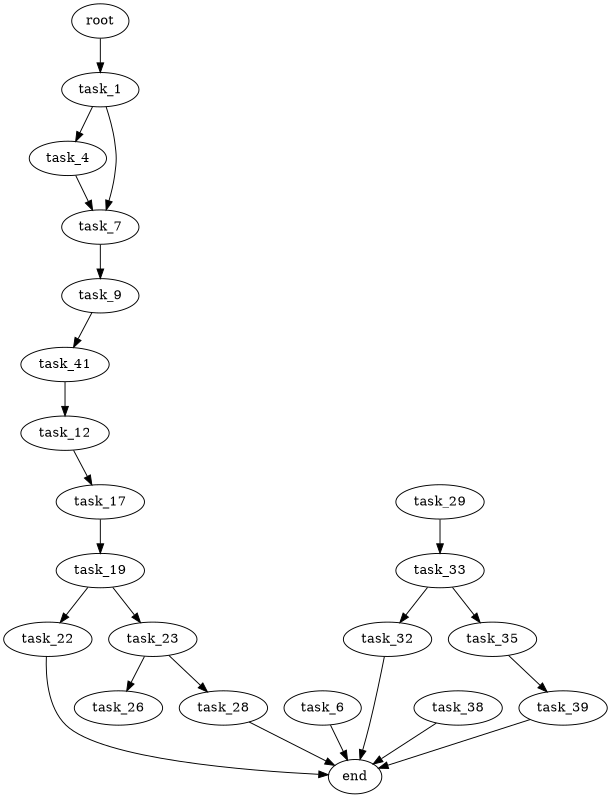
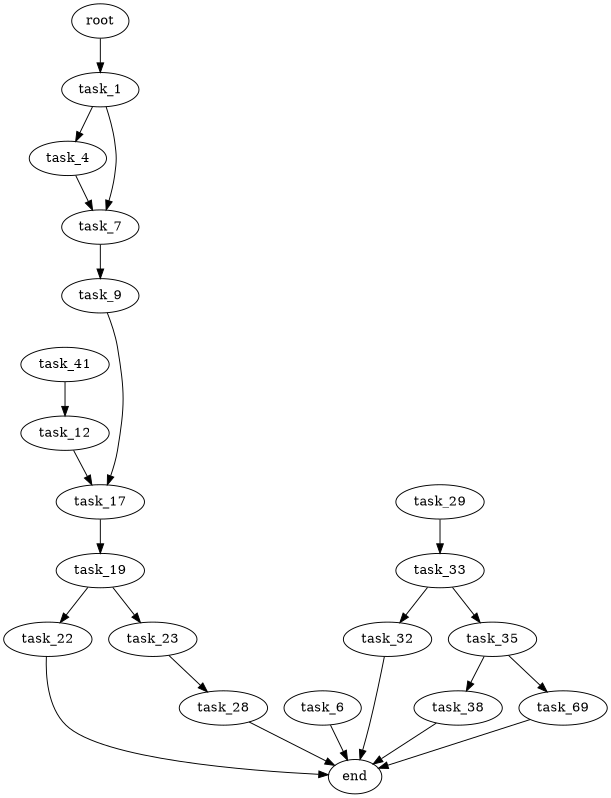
(85, 326) -> (123, 394)
none -> (477, 669)
(118, 708) -> none
(563, 708) -> (563, 708)
